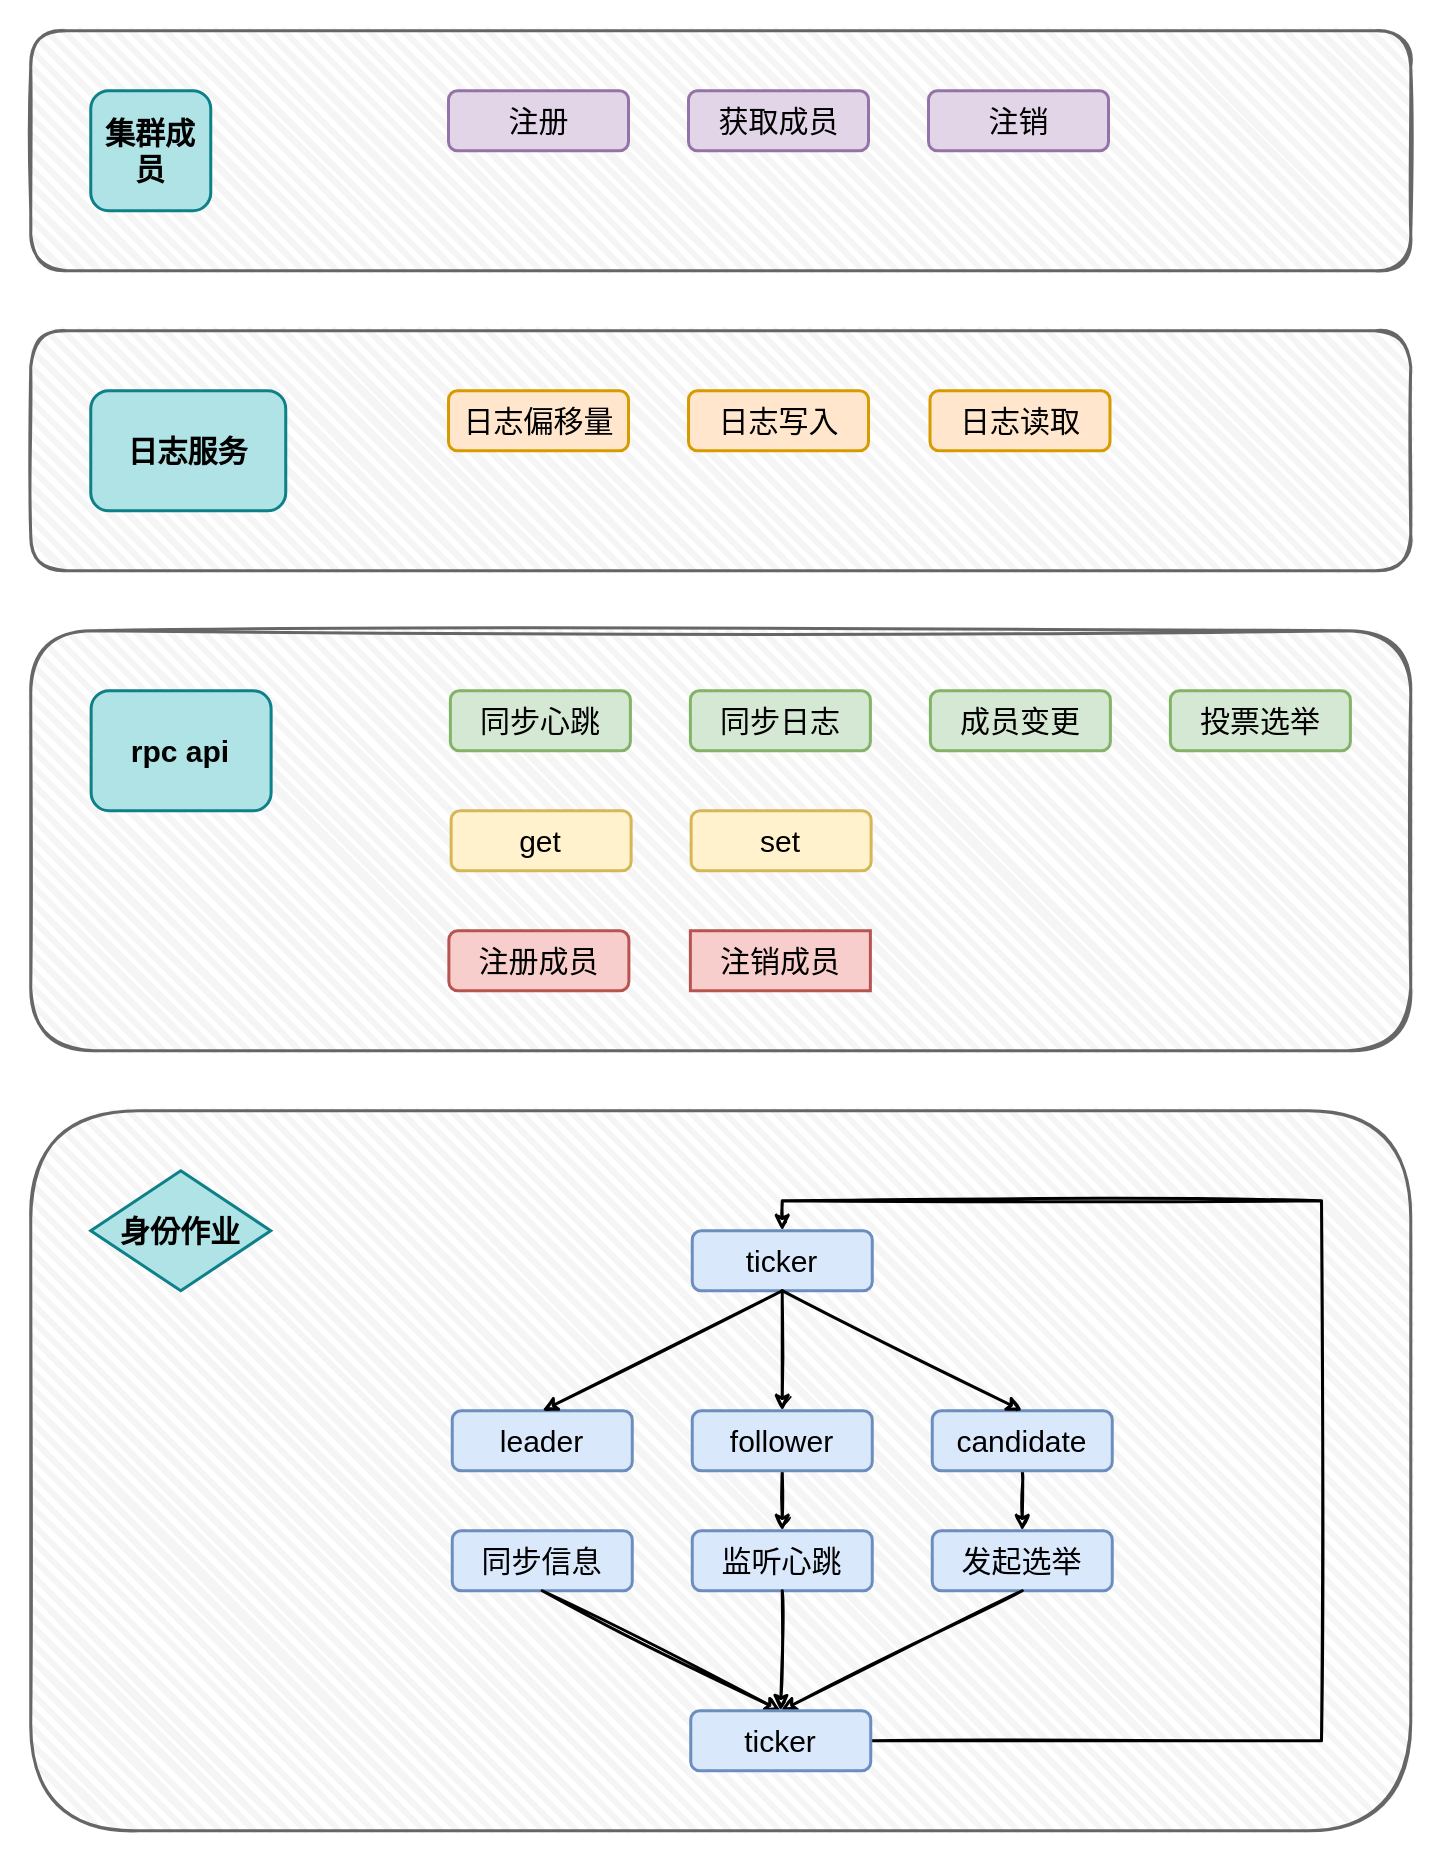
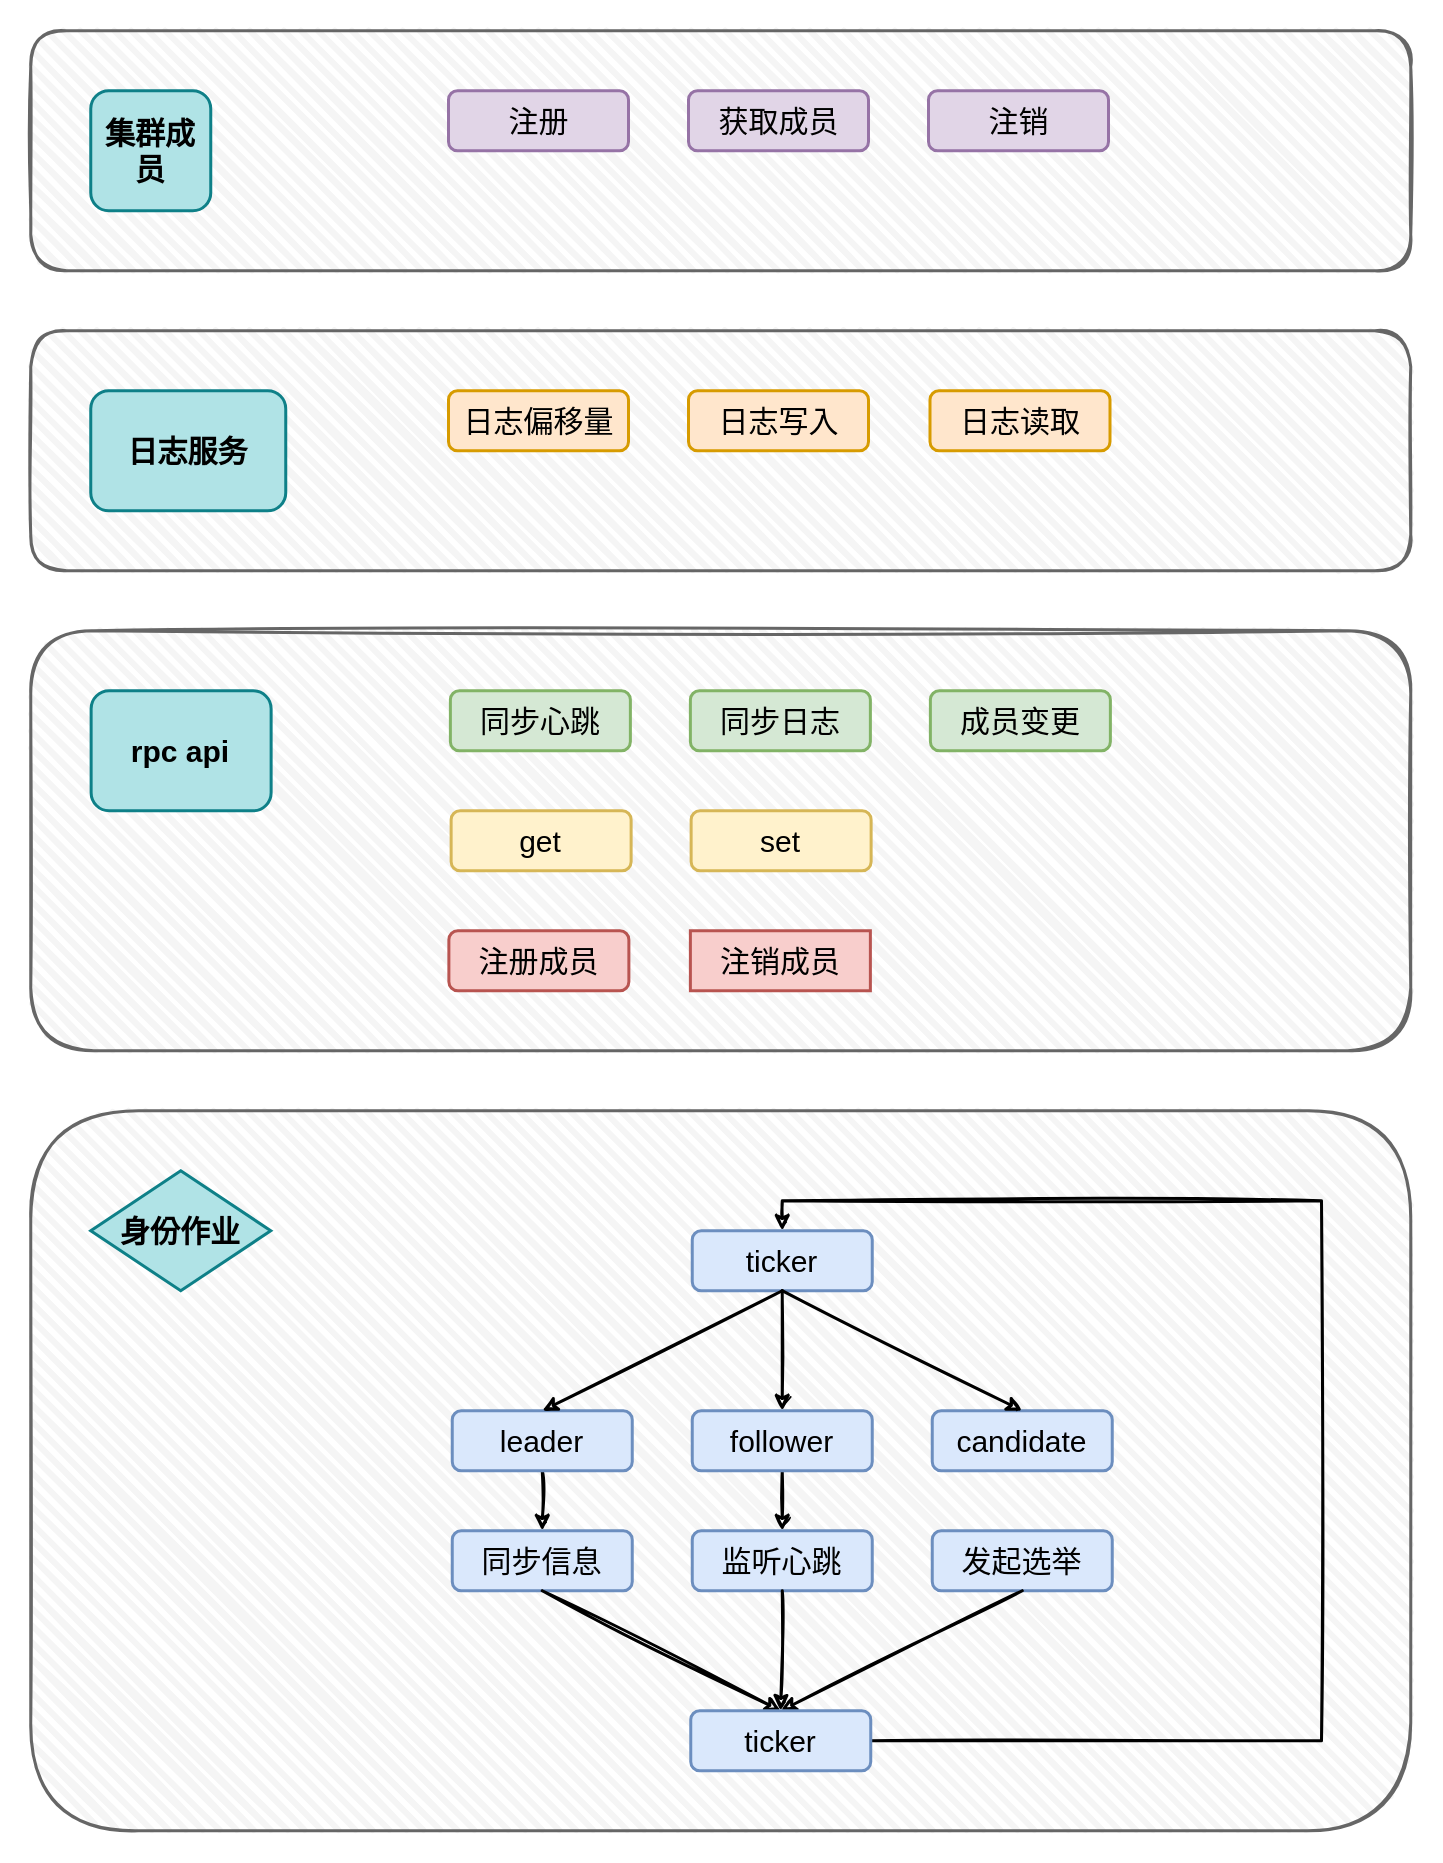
(1260, 721) -> none
none -> (542, 1485)
(1022, 1499) -> none
